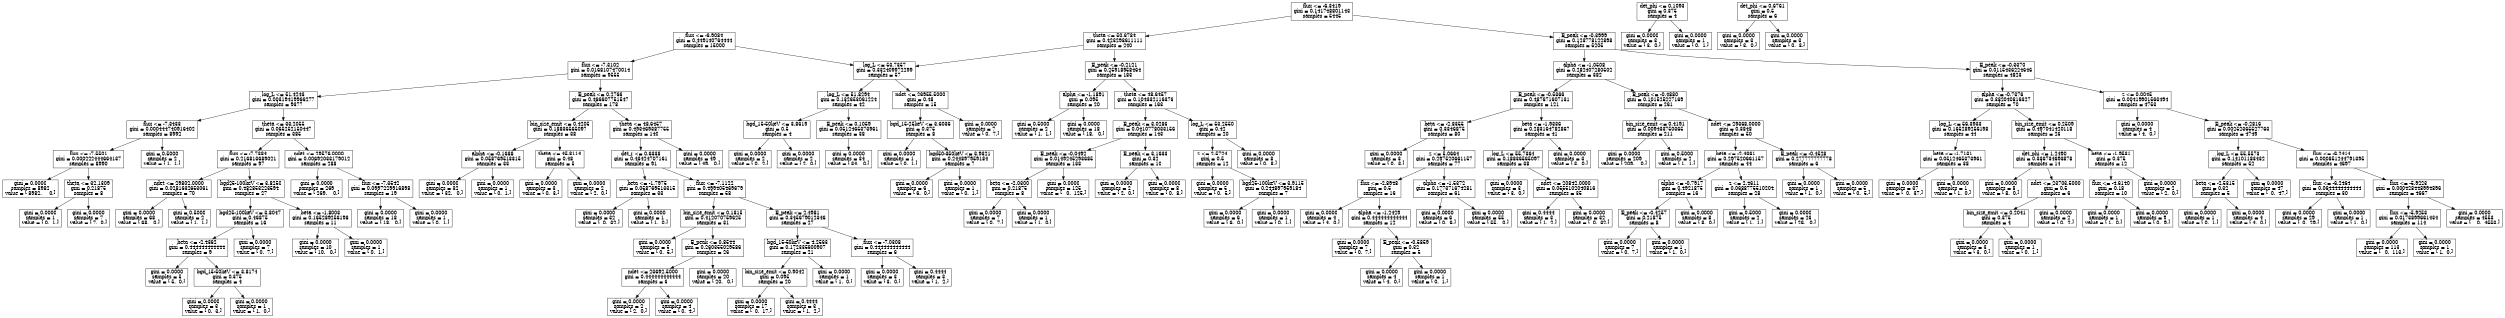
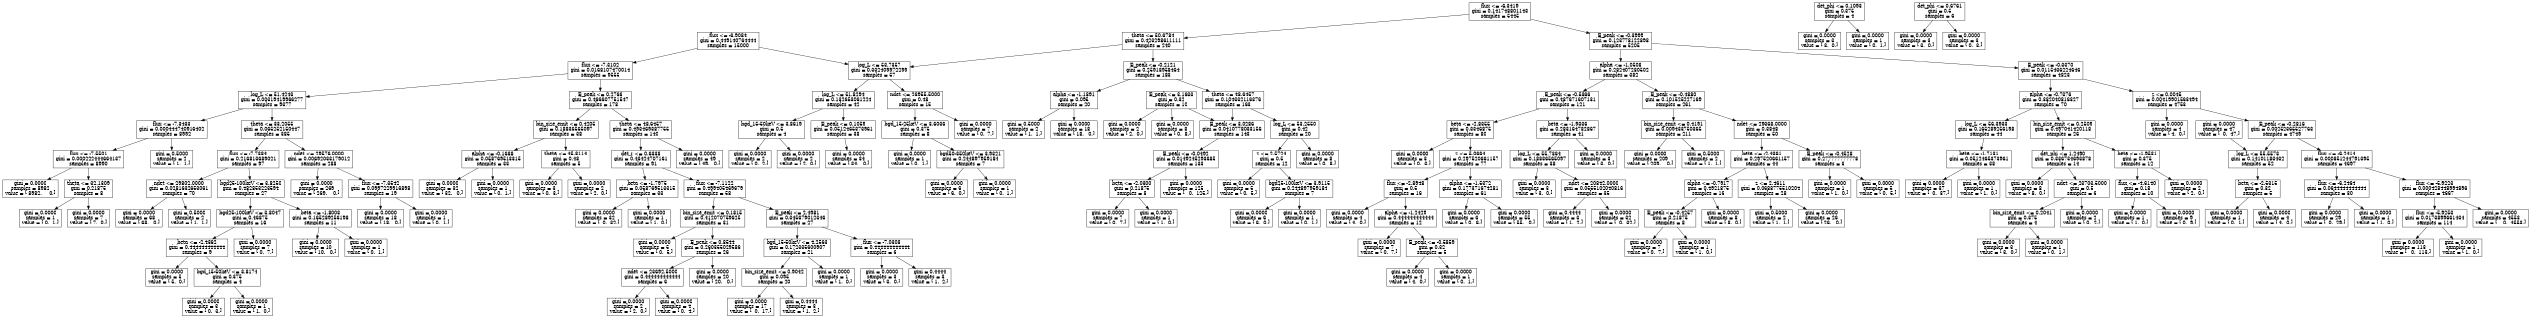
(1145, 143) -> (1200, 114)
(2251, 173) -> (2237, 143)
